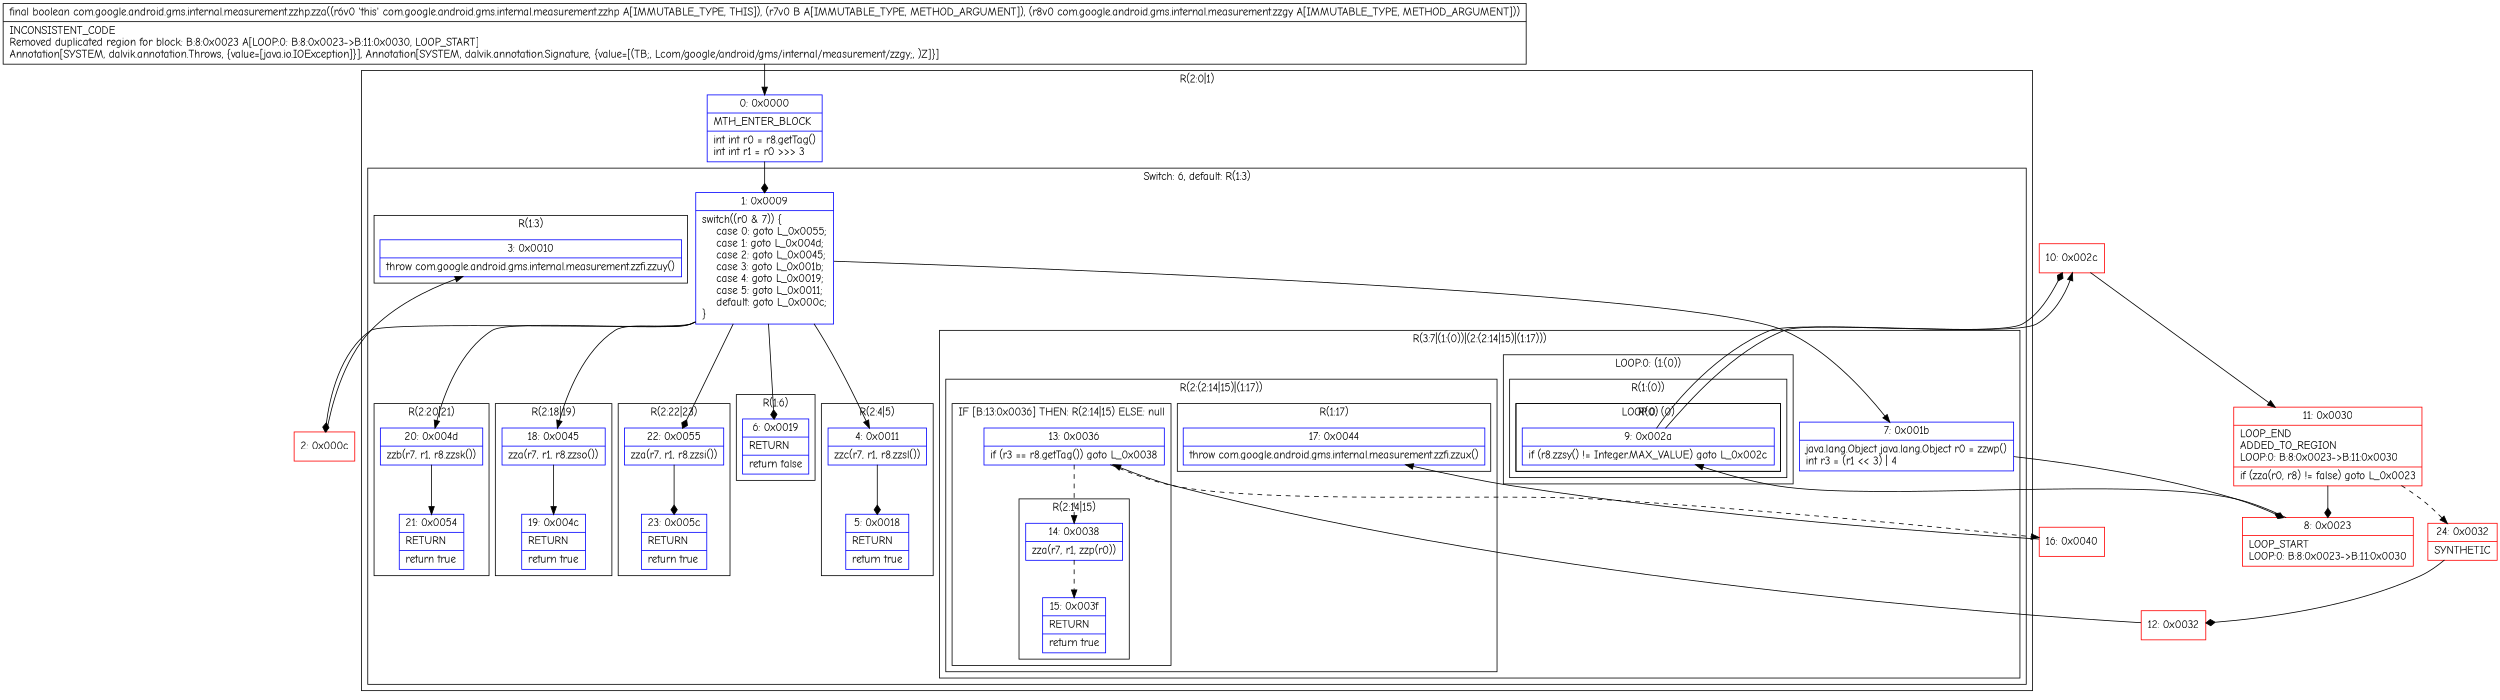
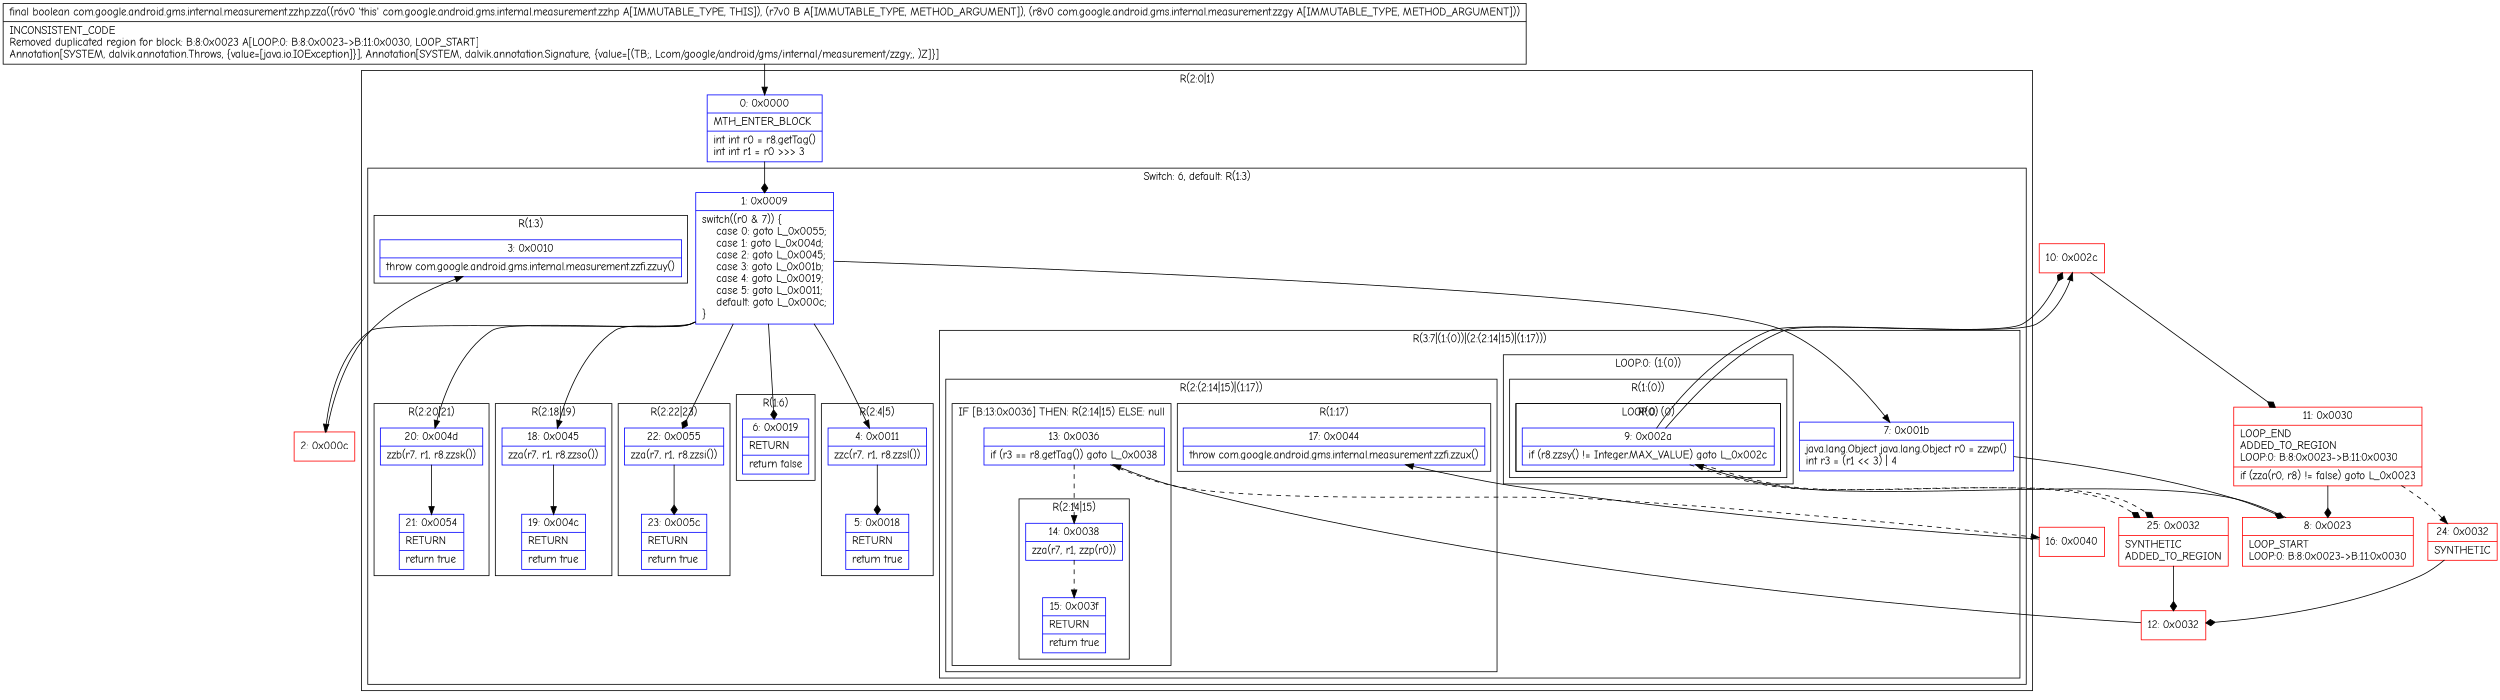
(480, 326) -> (480, 326)
(2180, 338) -> (2180, 338)
none -> (2174, 542)
